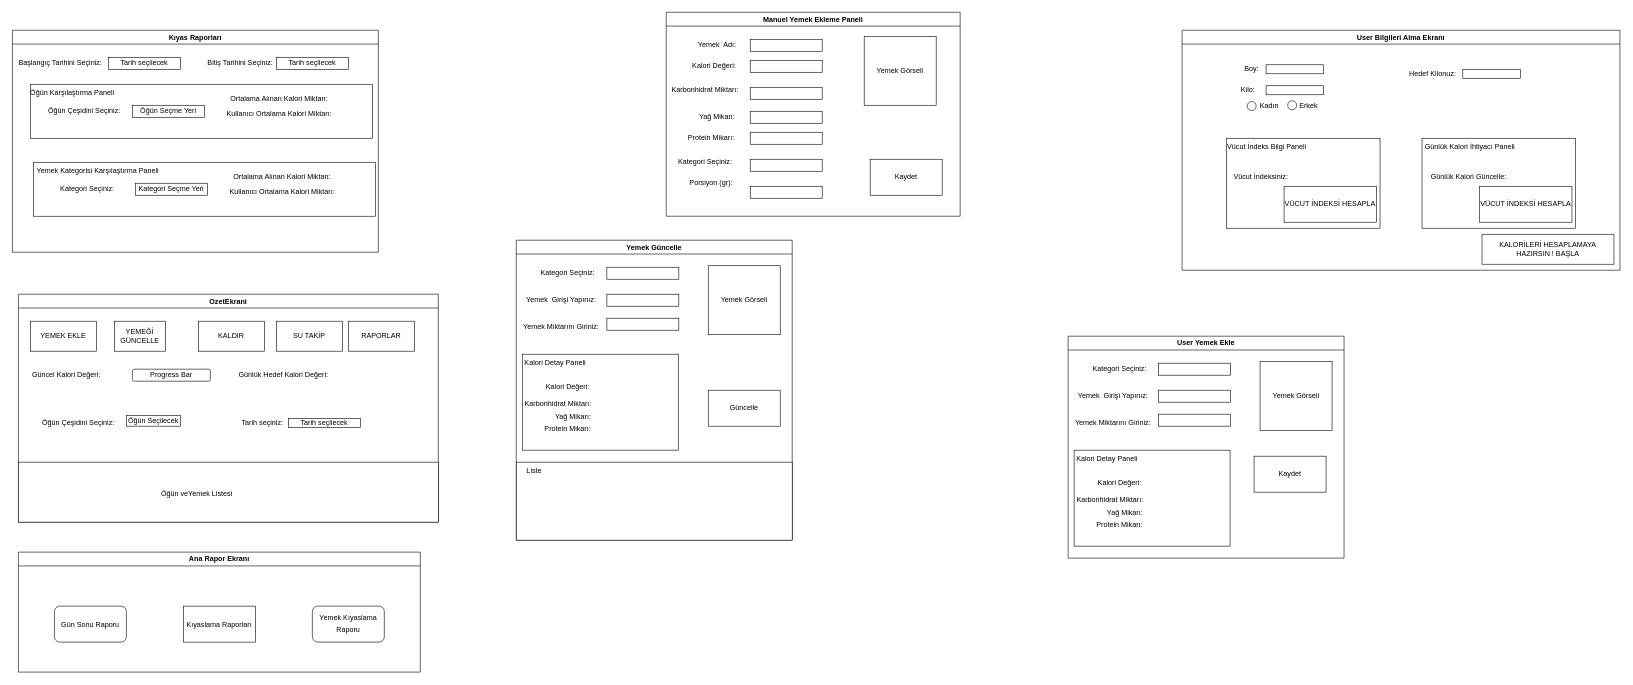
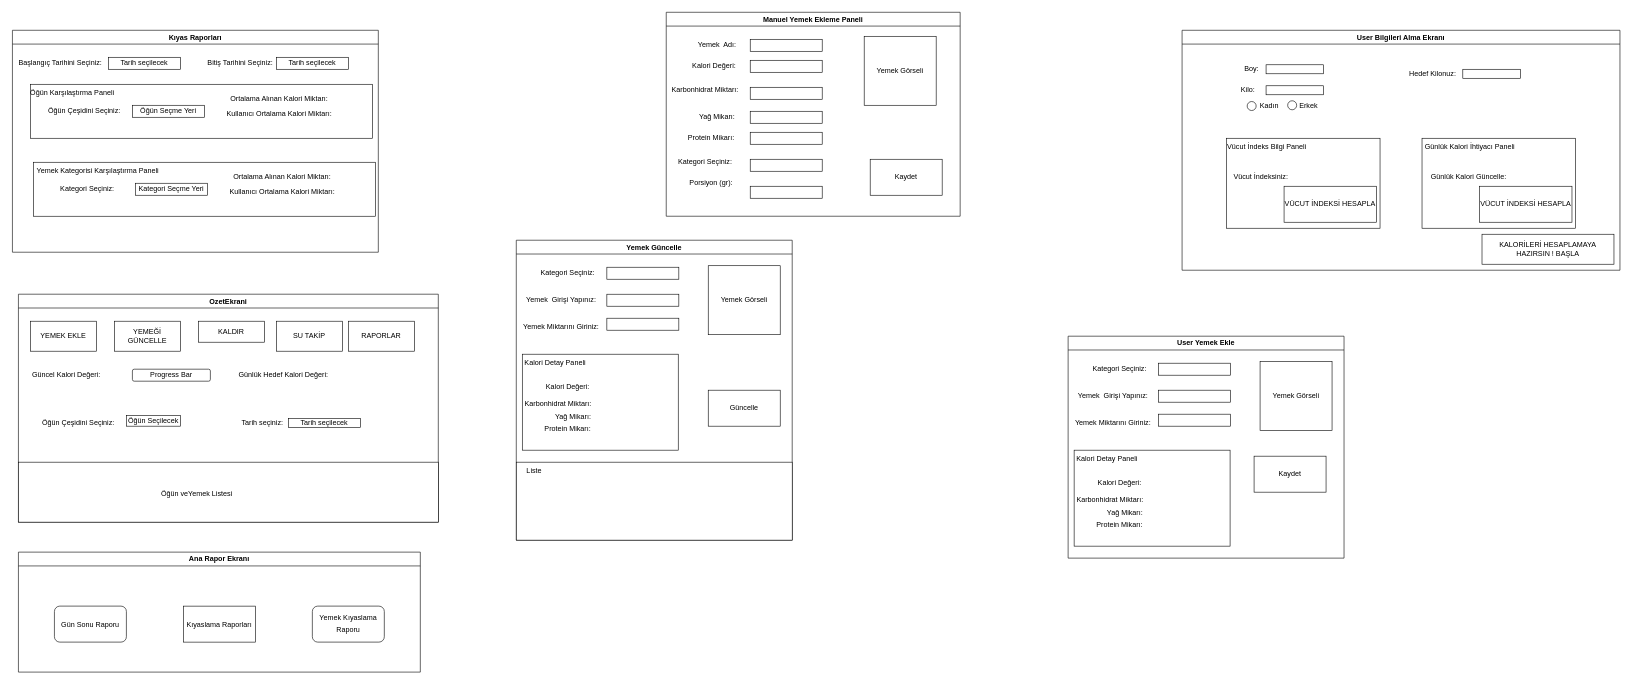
(140, 336) -> (147, 336)
(231, 336) -> (231, 332)
